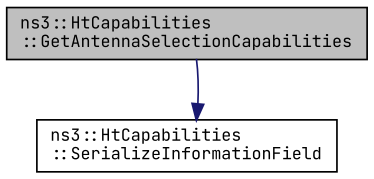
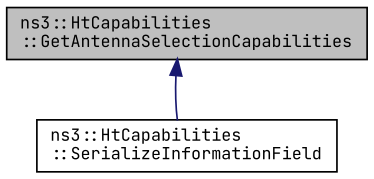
(198, 81) -> (176, 98)
